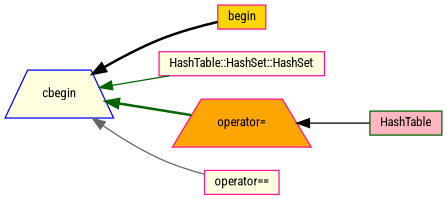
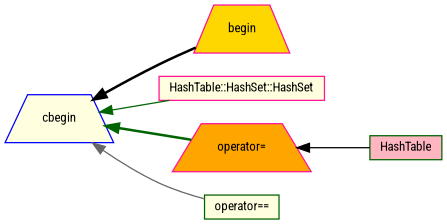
(242, 17) -> (242, 29)
(242, 182) -> (242, 207)
